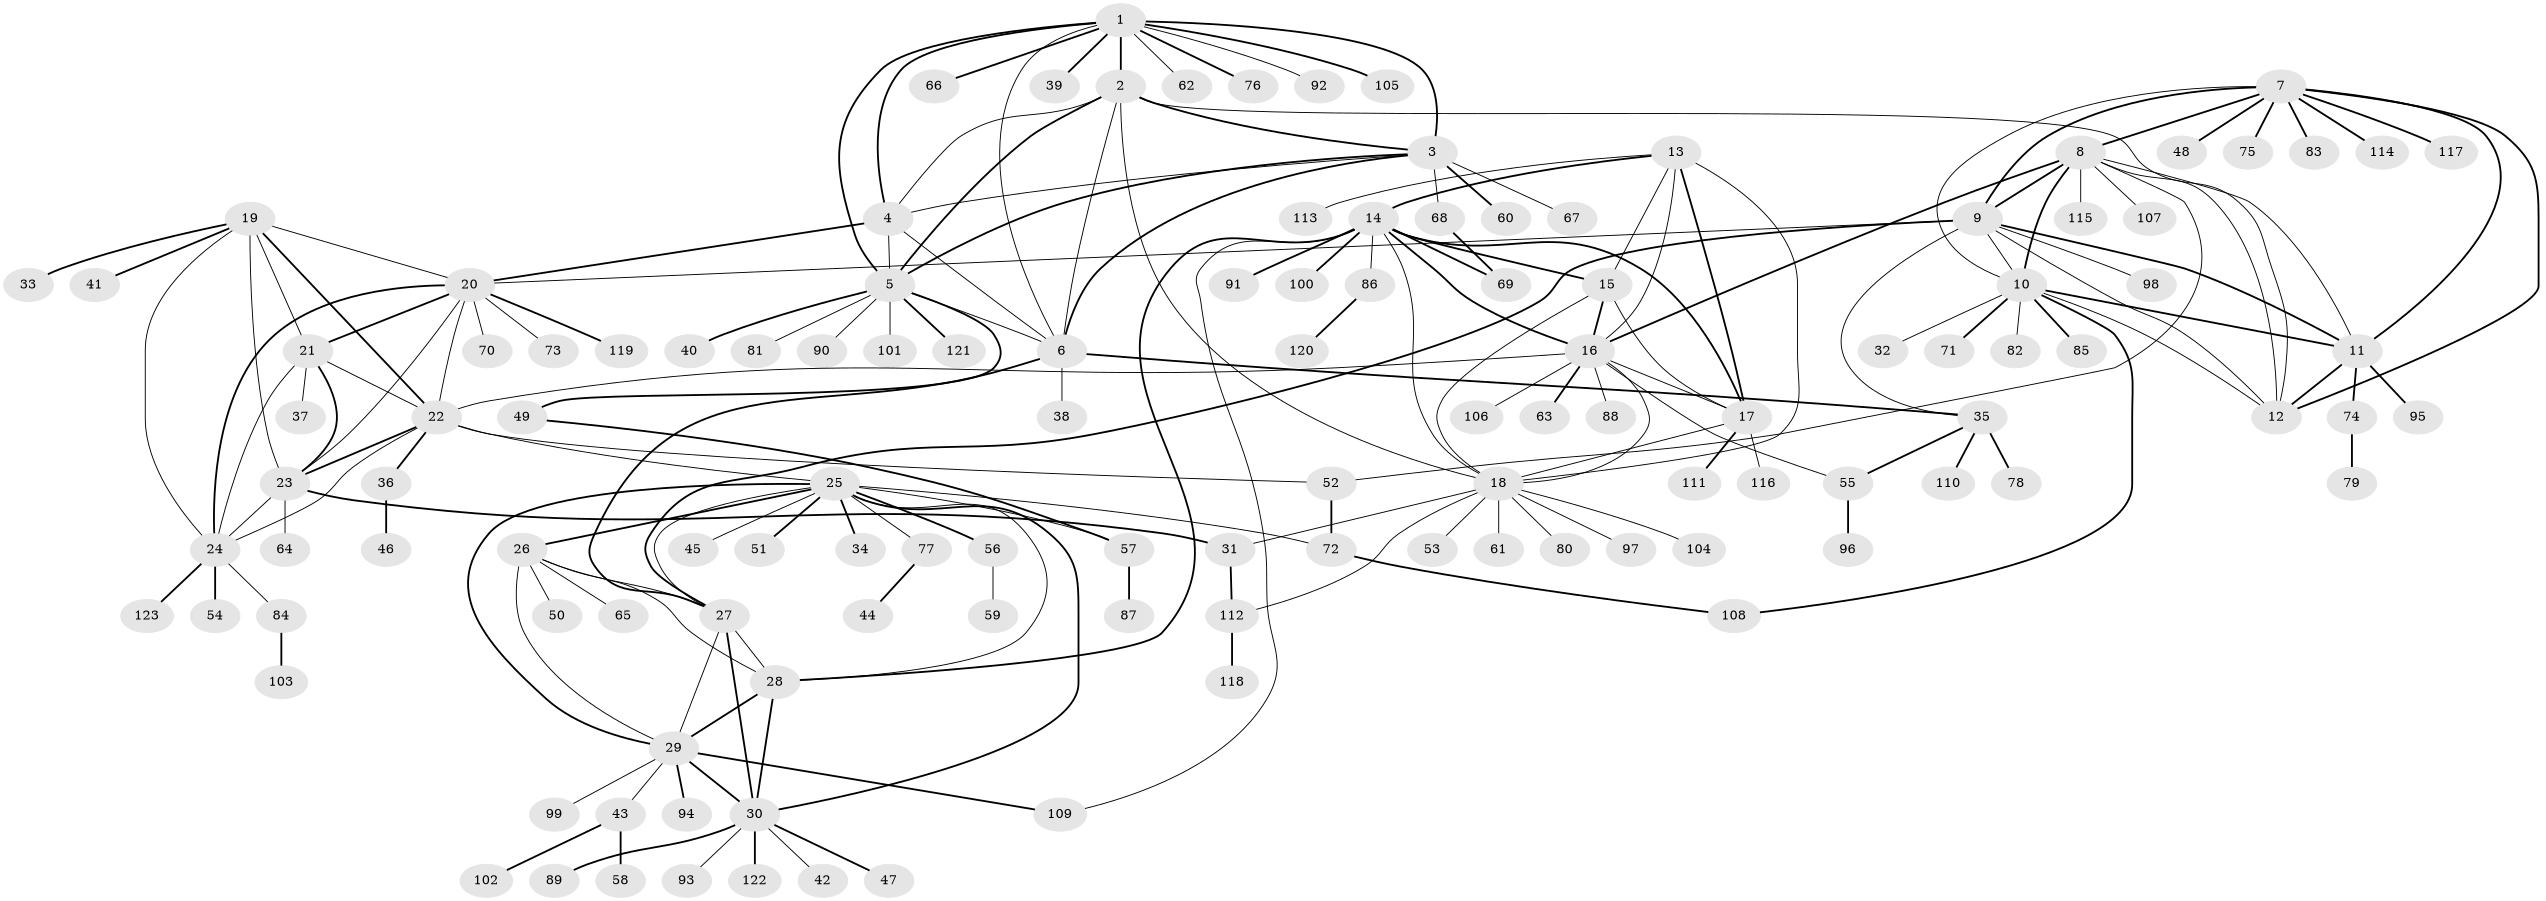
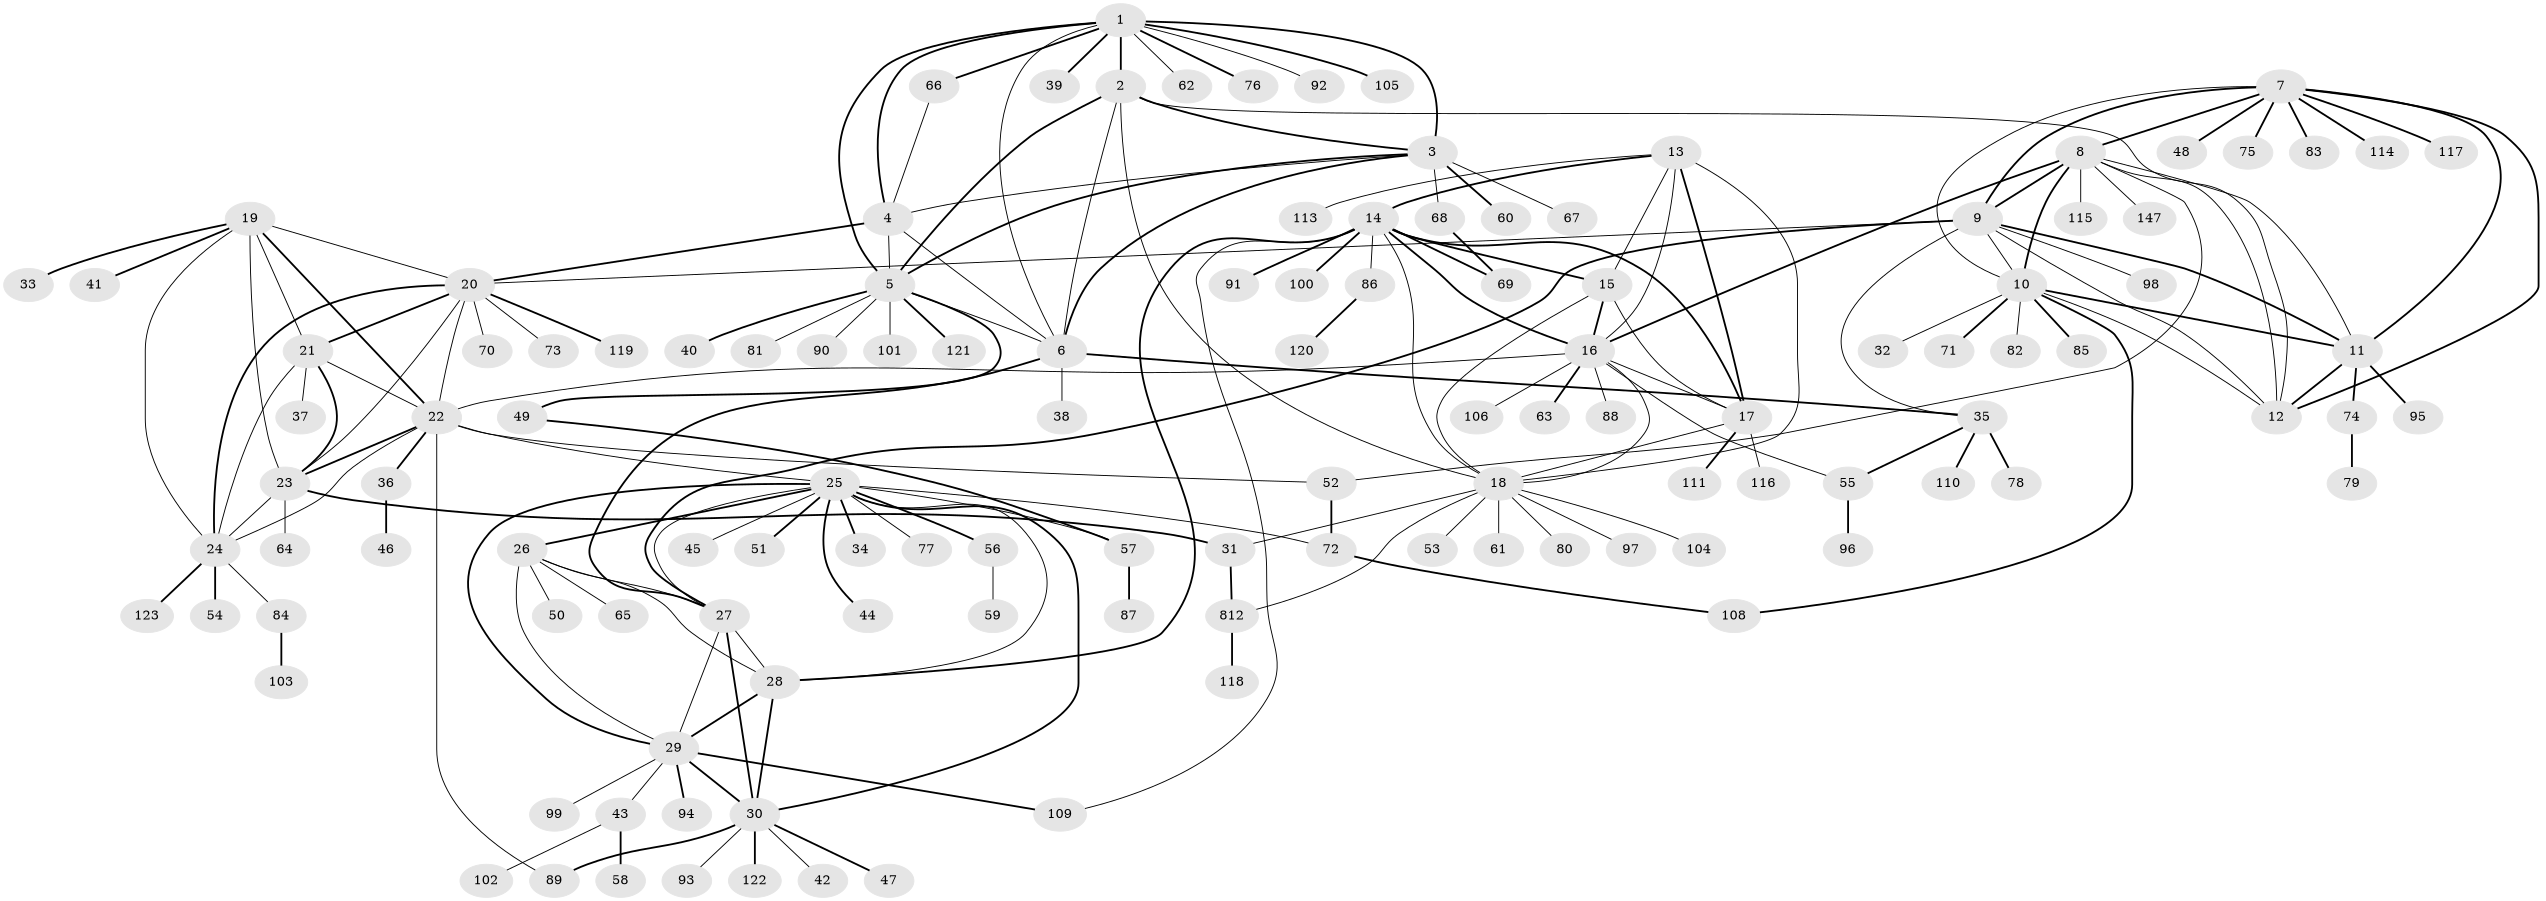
(986, 124) -> (911, 153)
(2150, 219) -> (2150, 219)
(897, 583) -> (825, 555)
(1232, 616) -> (1232, 616)
none -> (437, 673)
(554, 848) -> (554, 848)
